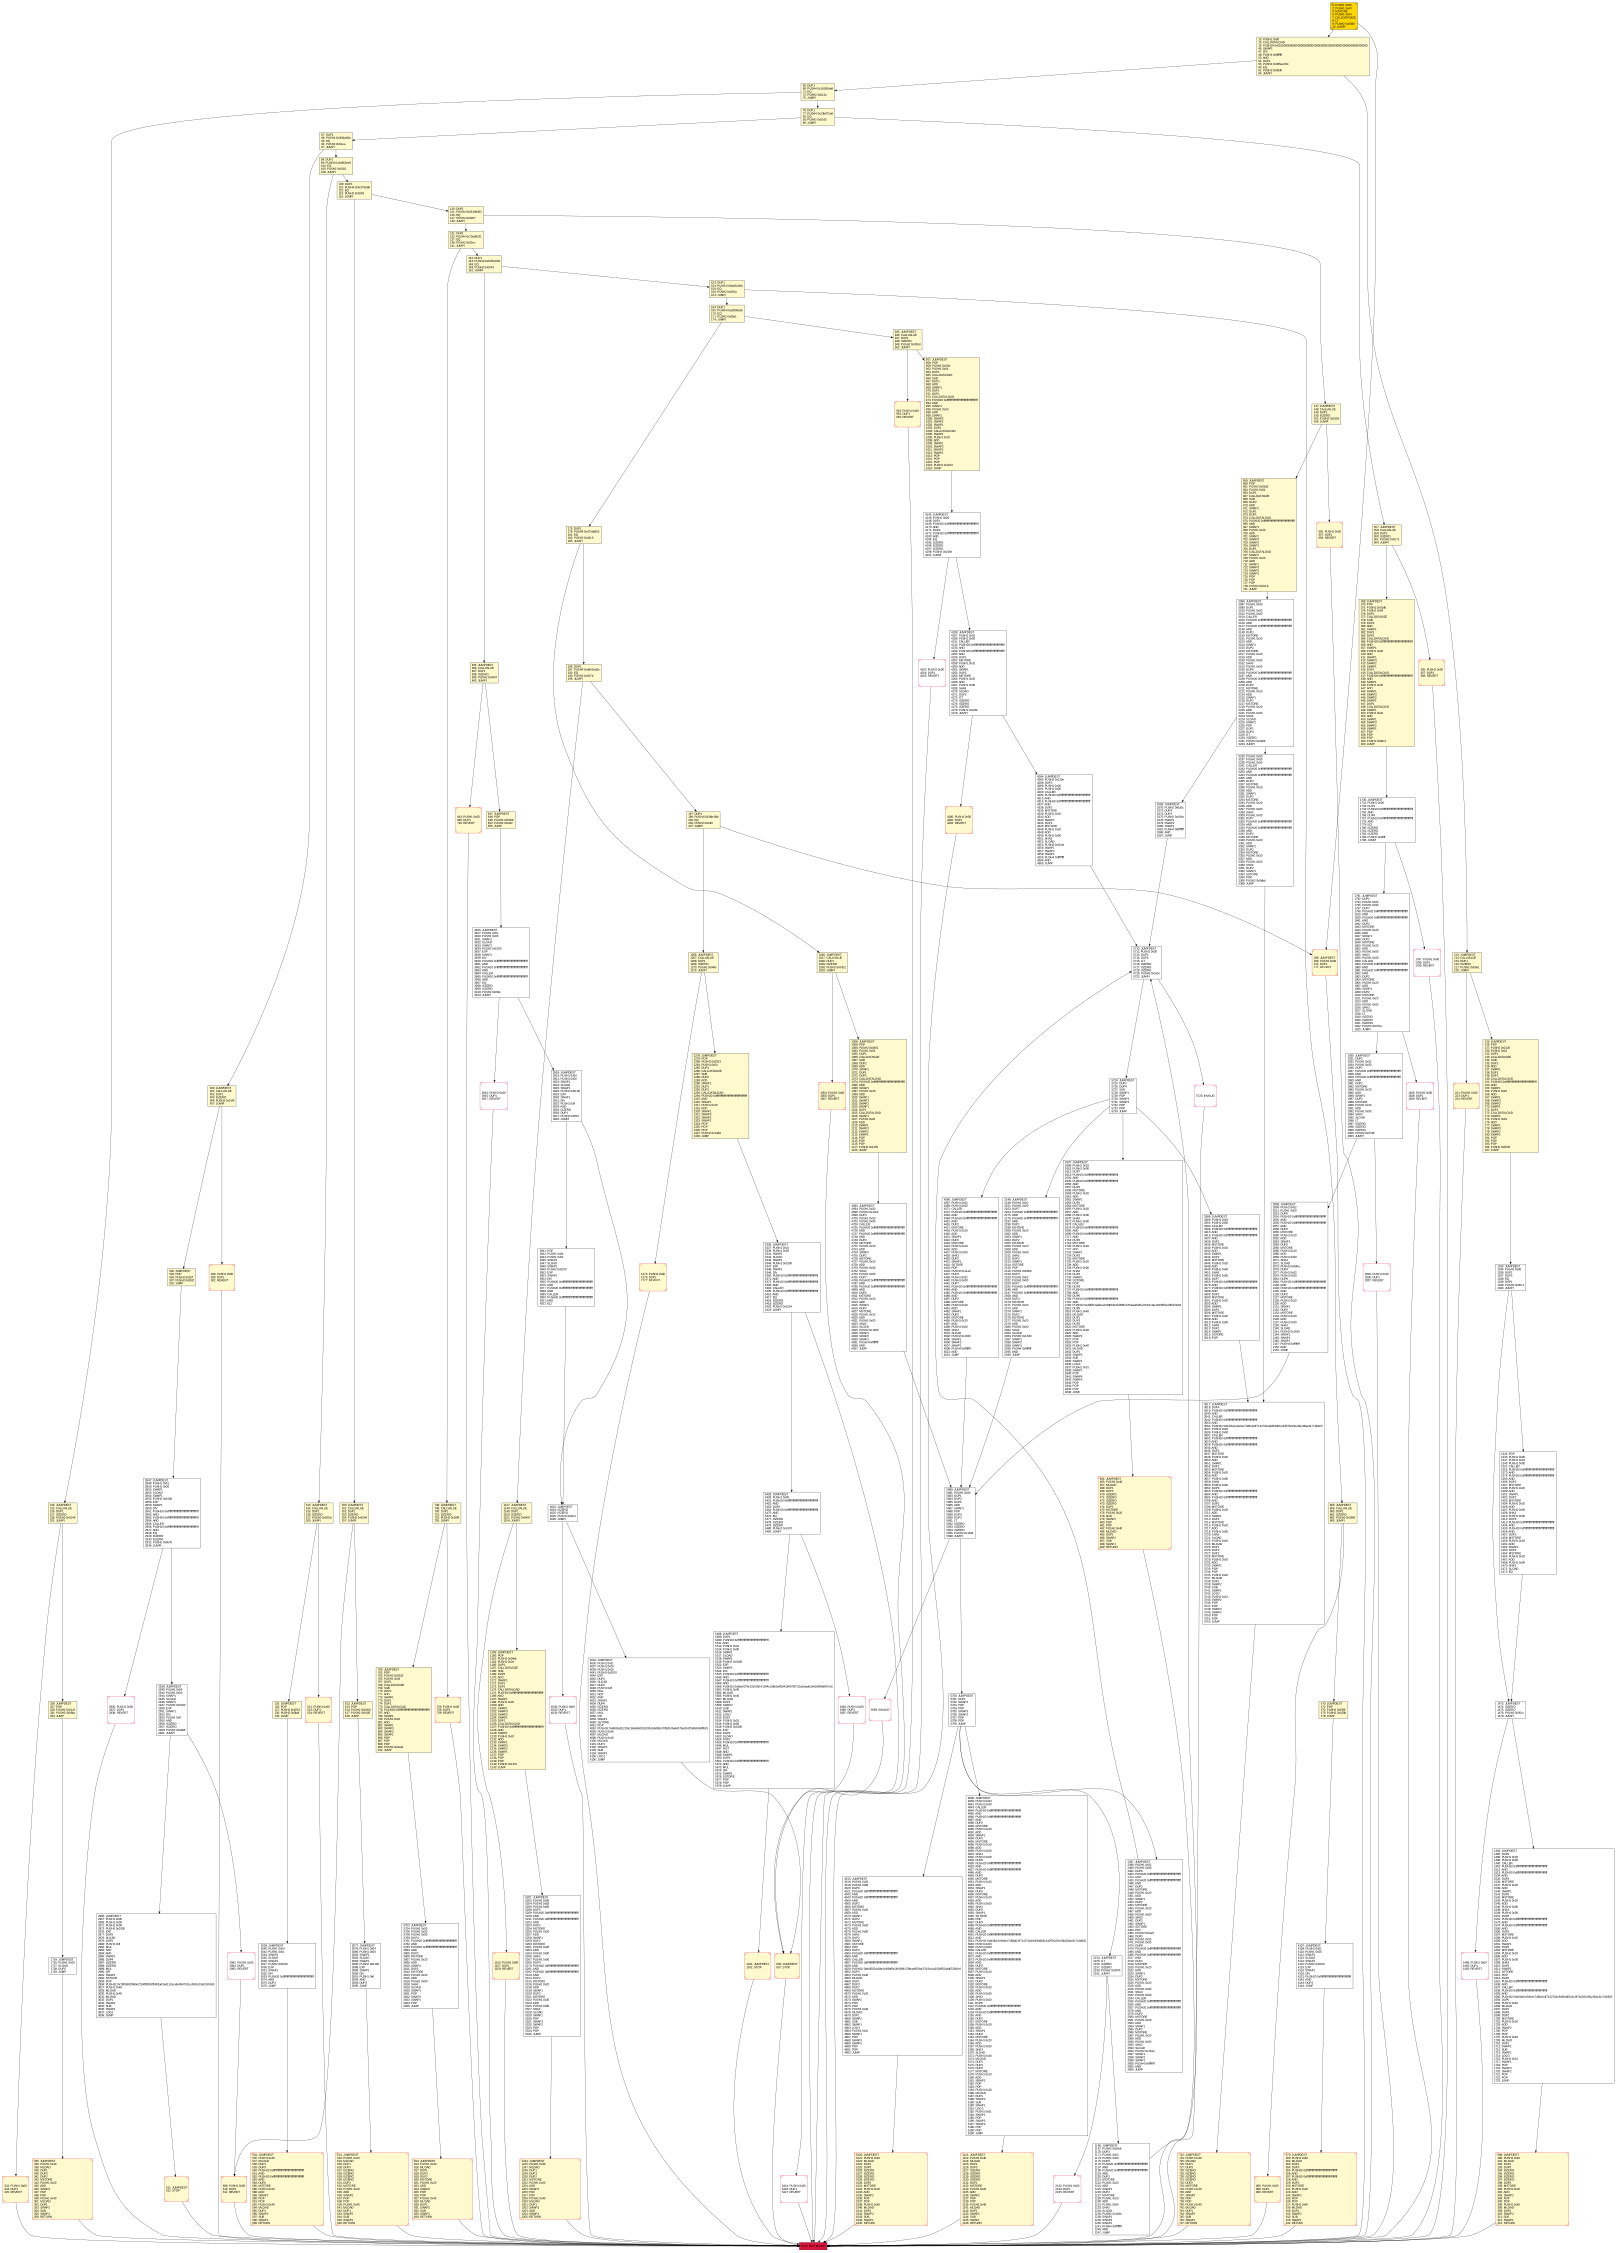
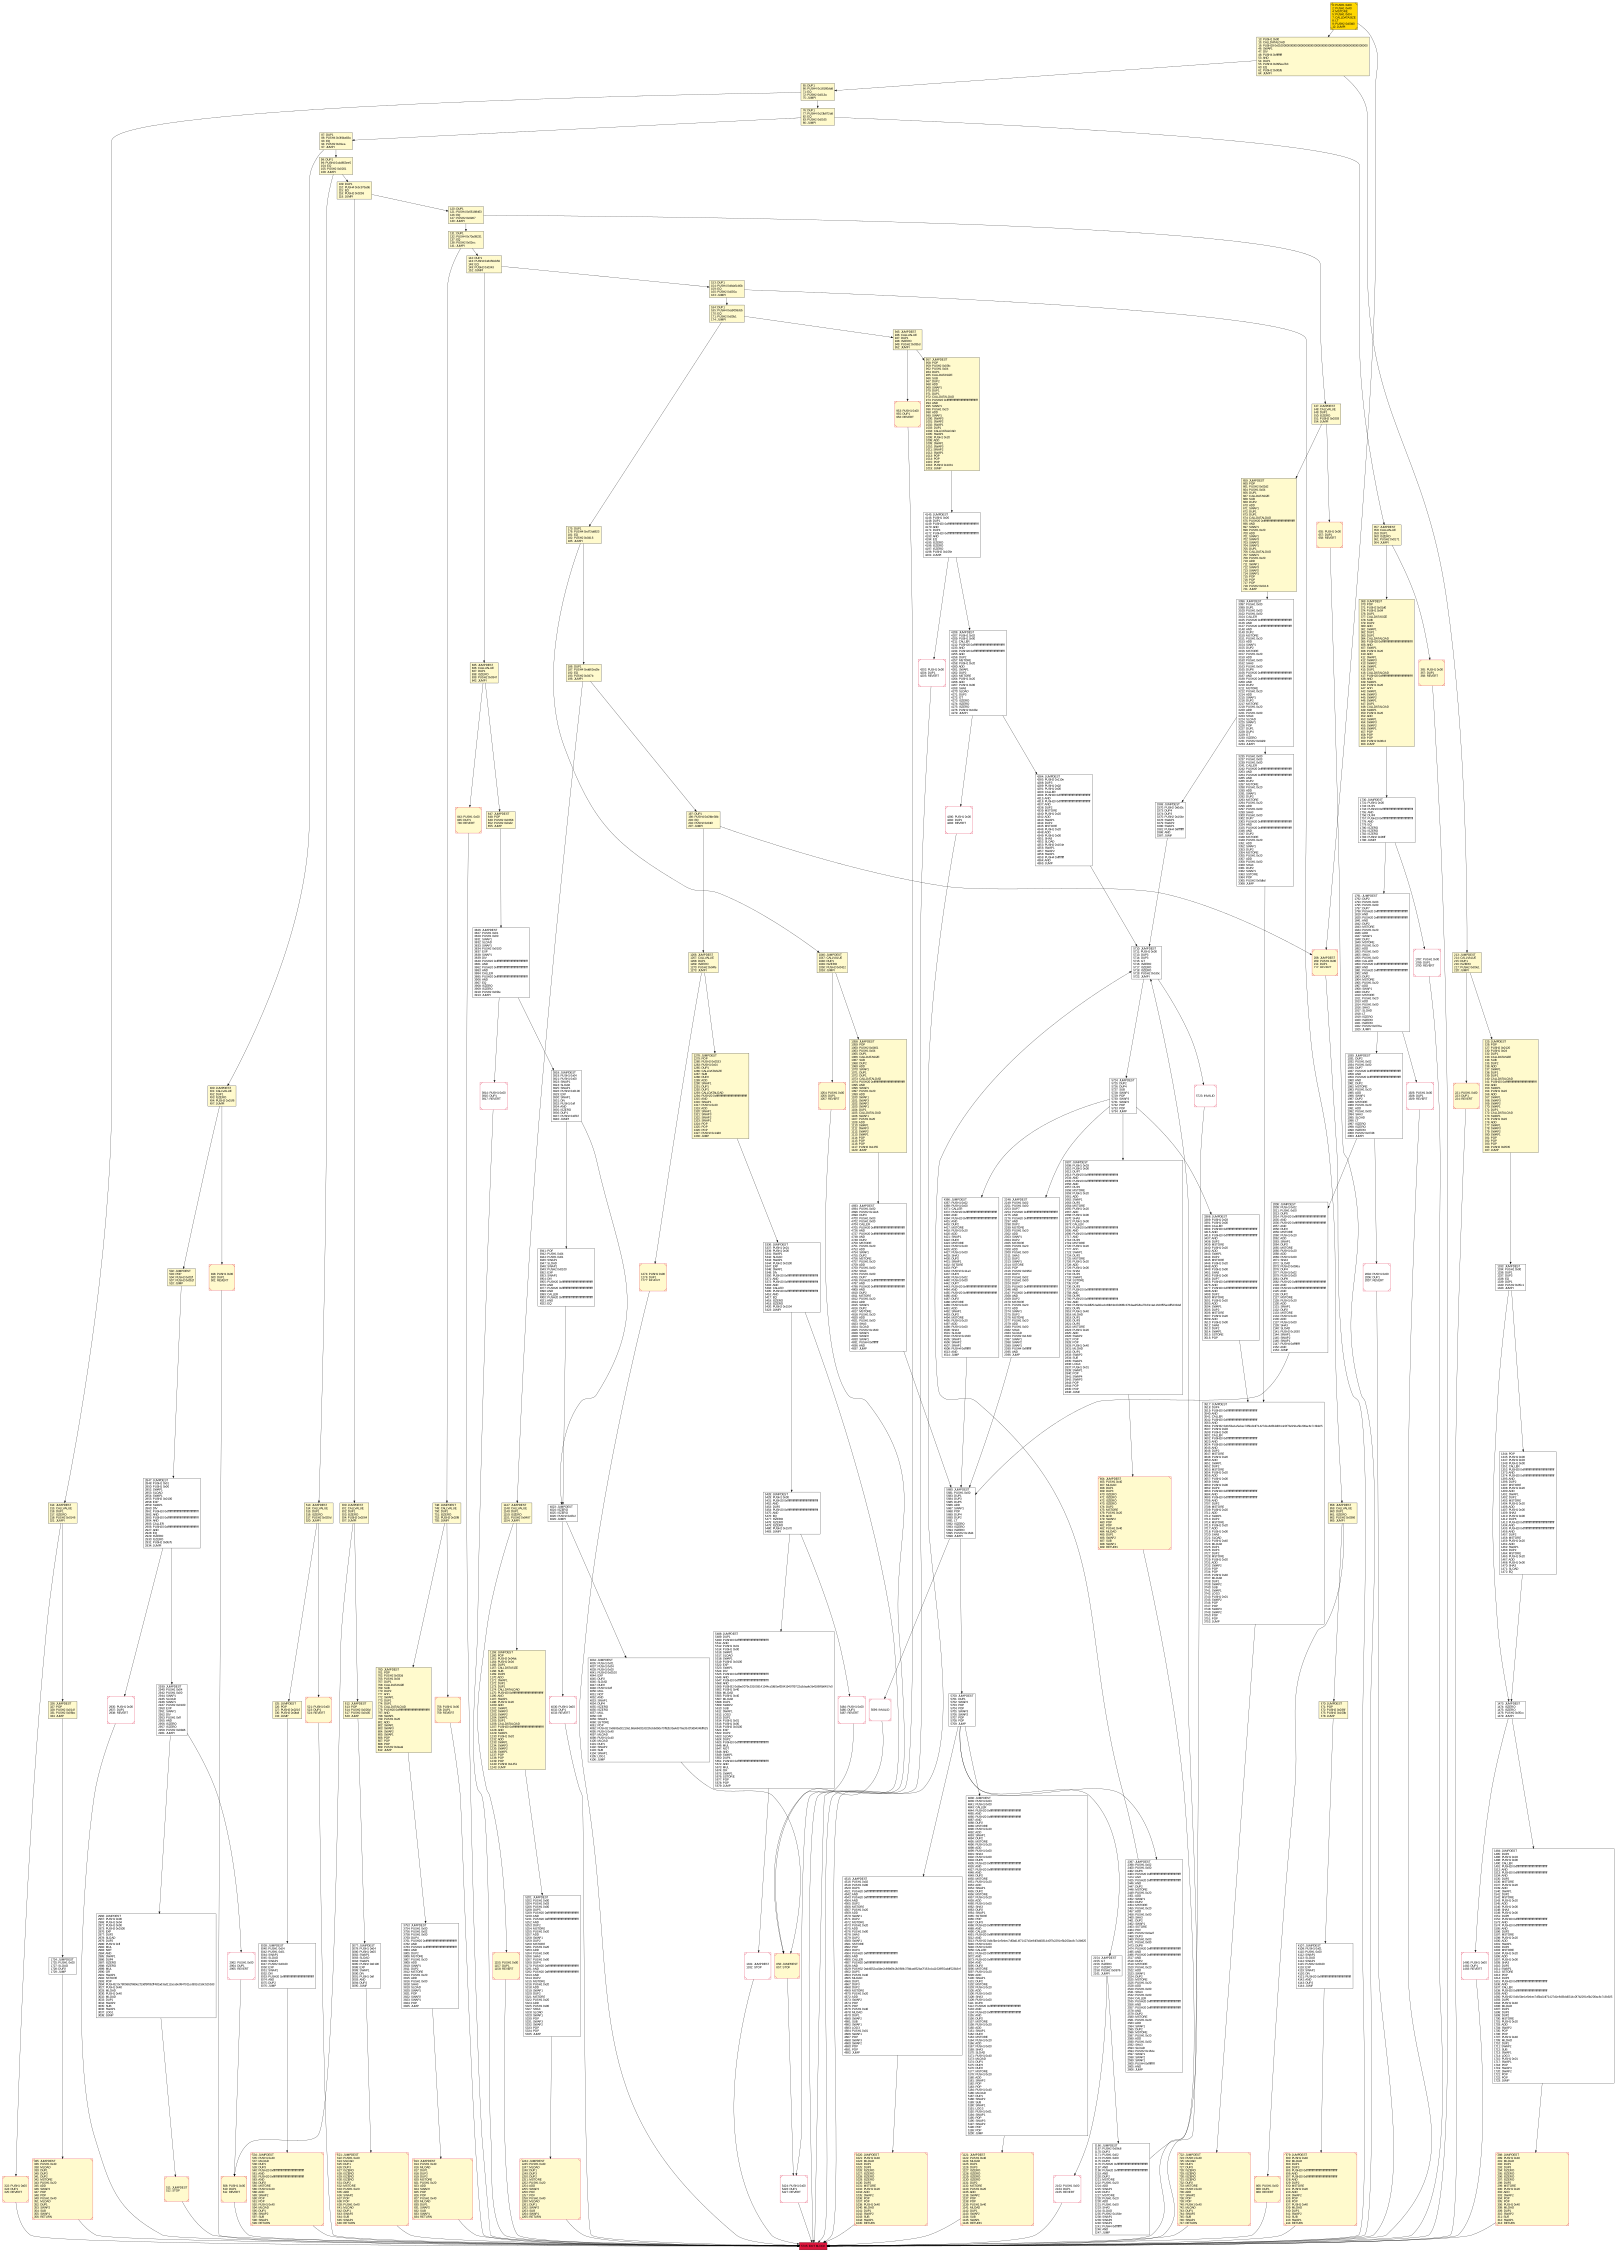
(959, 820) -> (959, 820)
(758, 1966) -> (758, 1966)
(774, 2118) -> (790, 2076)
